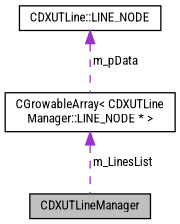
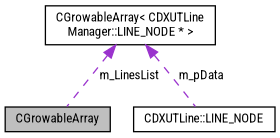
(90, 68) -> (175, 81)
(90, 206) -> (58, 119)
